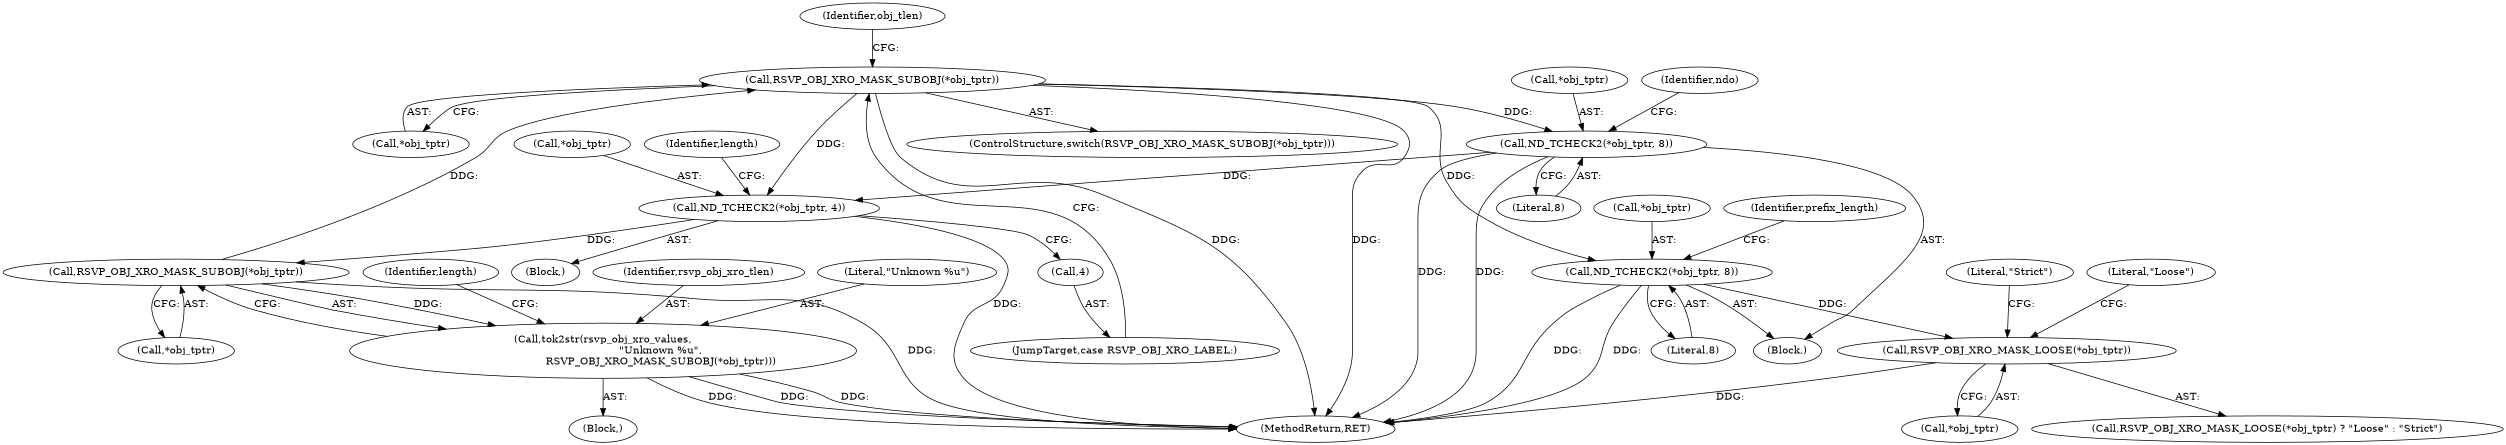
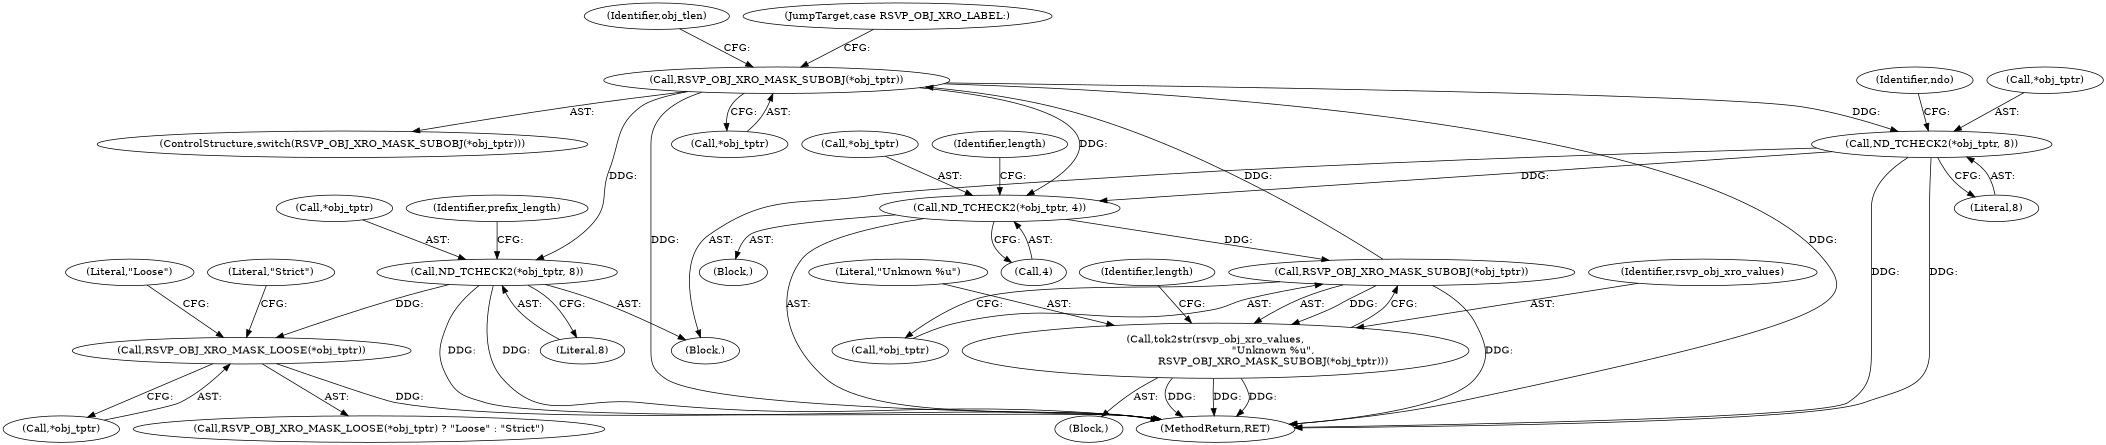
(699, 272) -> (1703, 272)
(1009, 304) -> (800, 304)
(1086, 311) -> (1028, 242)
